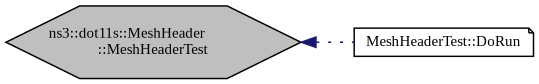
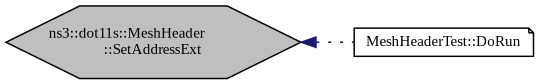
(153, 42) -> (153, 42)
